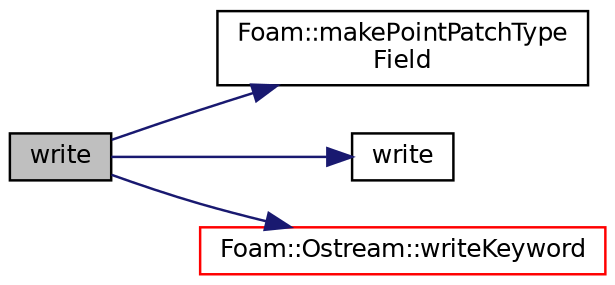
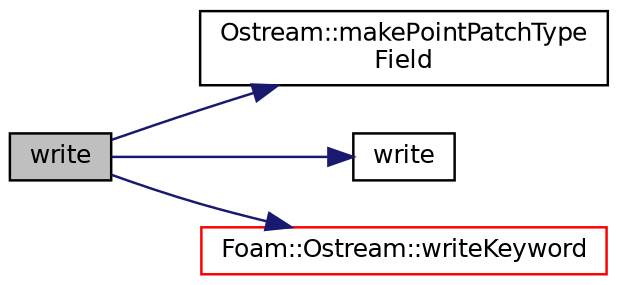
(403, 48) -> (404, 48)
